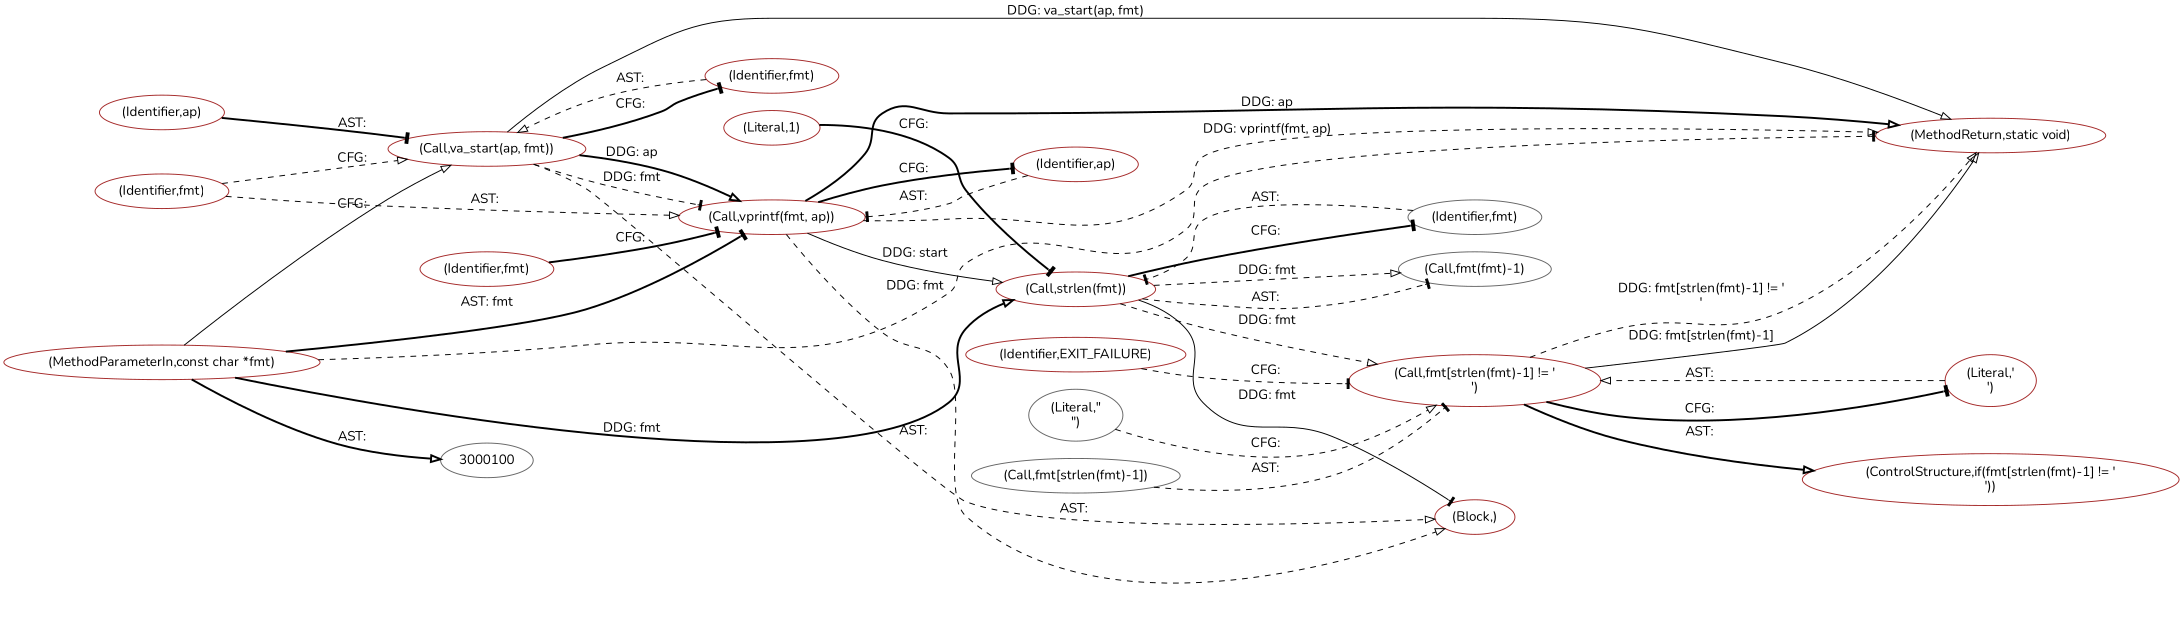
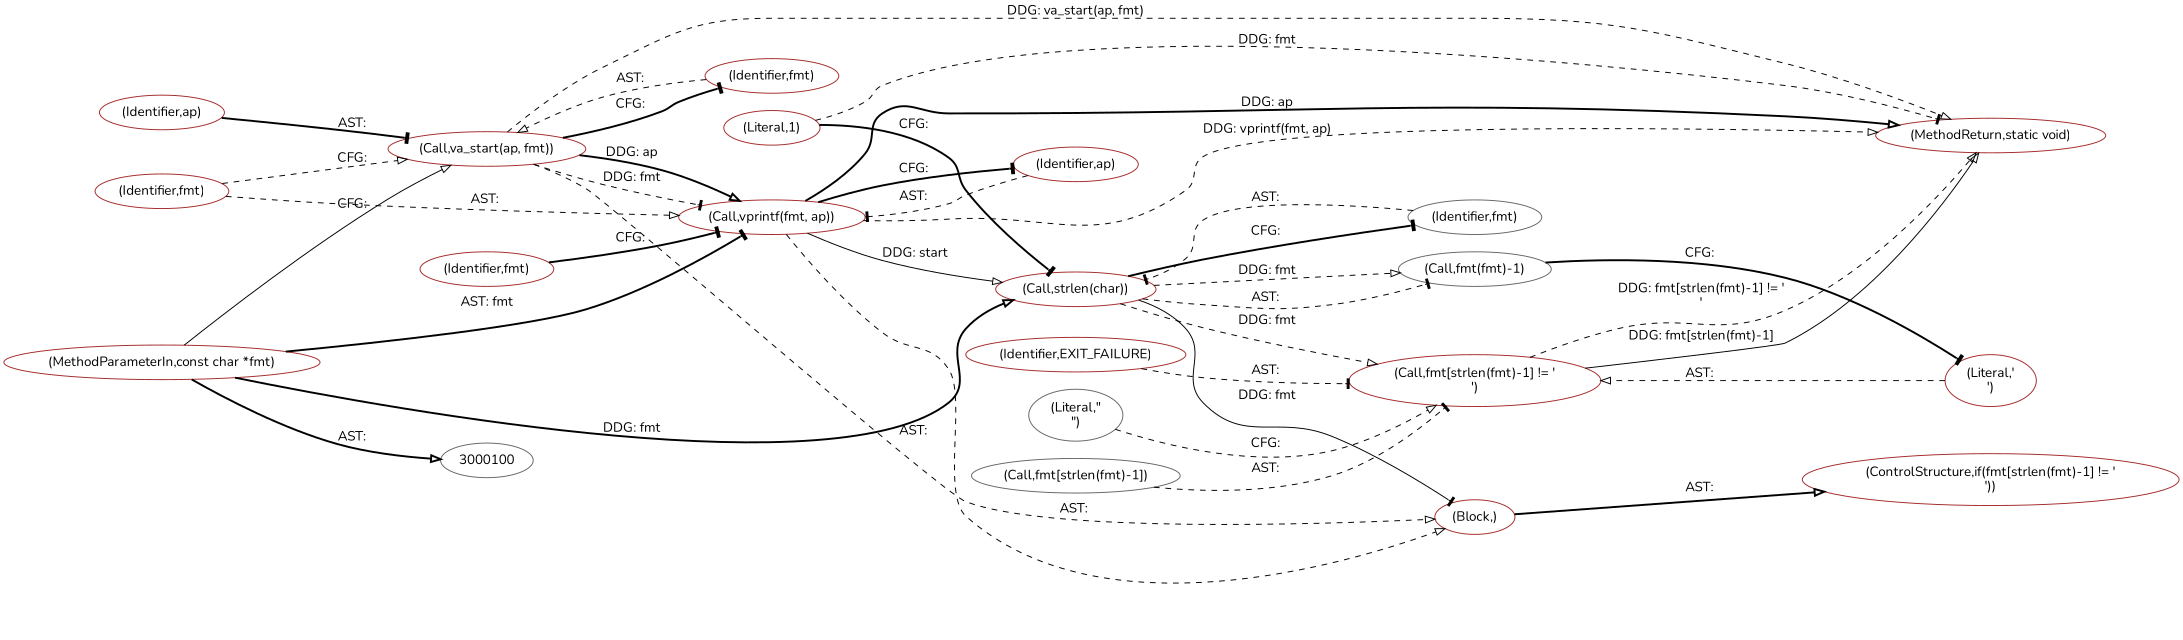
(1216, 18) -> (1216, 18)
(1097, 252) -> (1371, 51)
(1076, 289) -> (1076, 289)
(1268, 371) -> (1268, 371)
(1745, 419) -> (1760, 272)
(1661, 449) -> (1665, 503)
